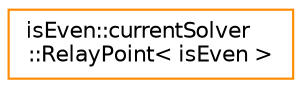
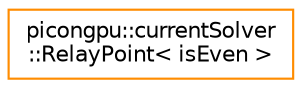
(151, 44) -> (151, 44)
